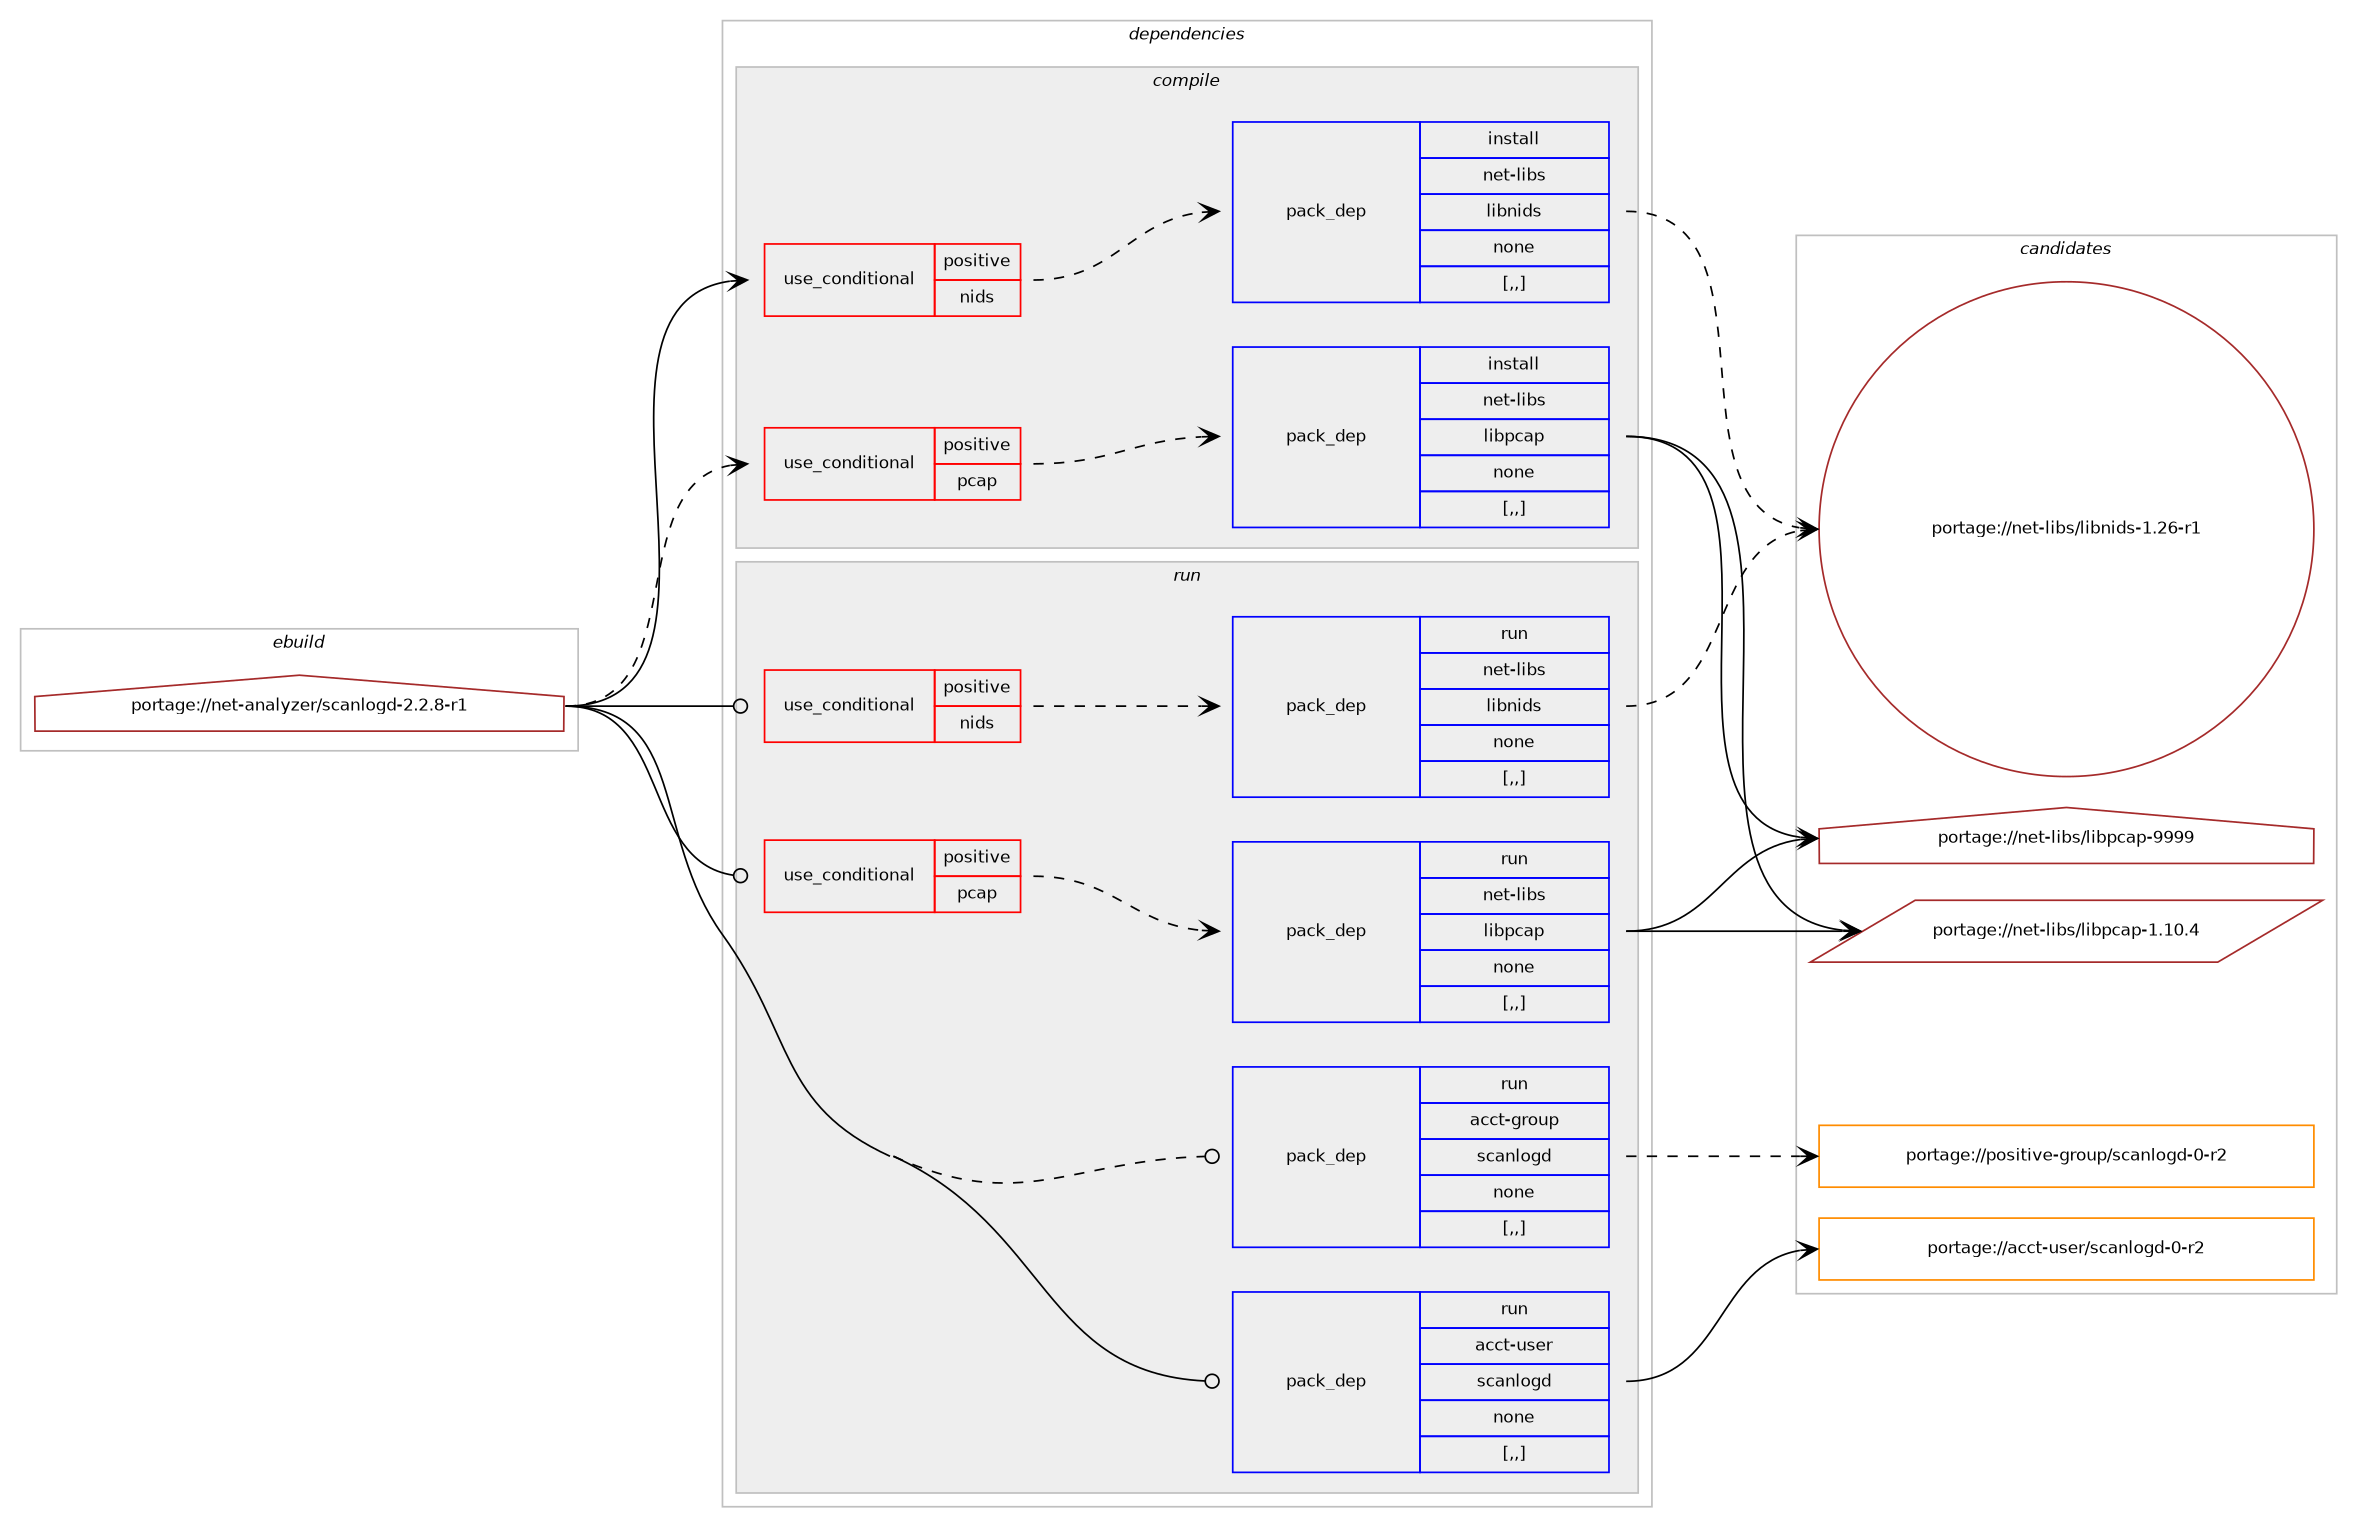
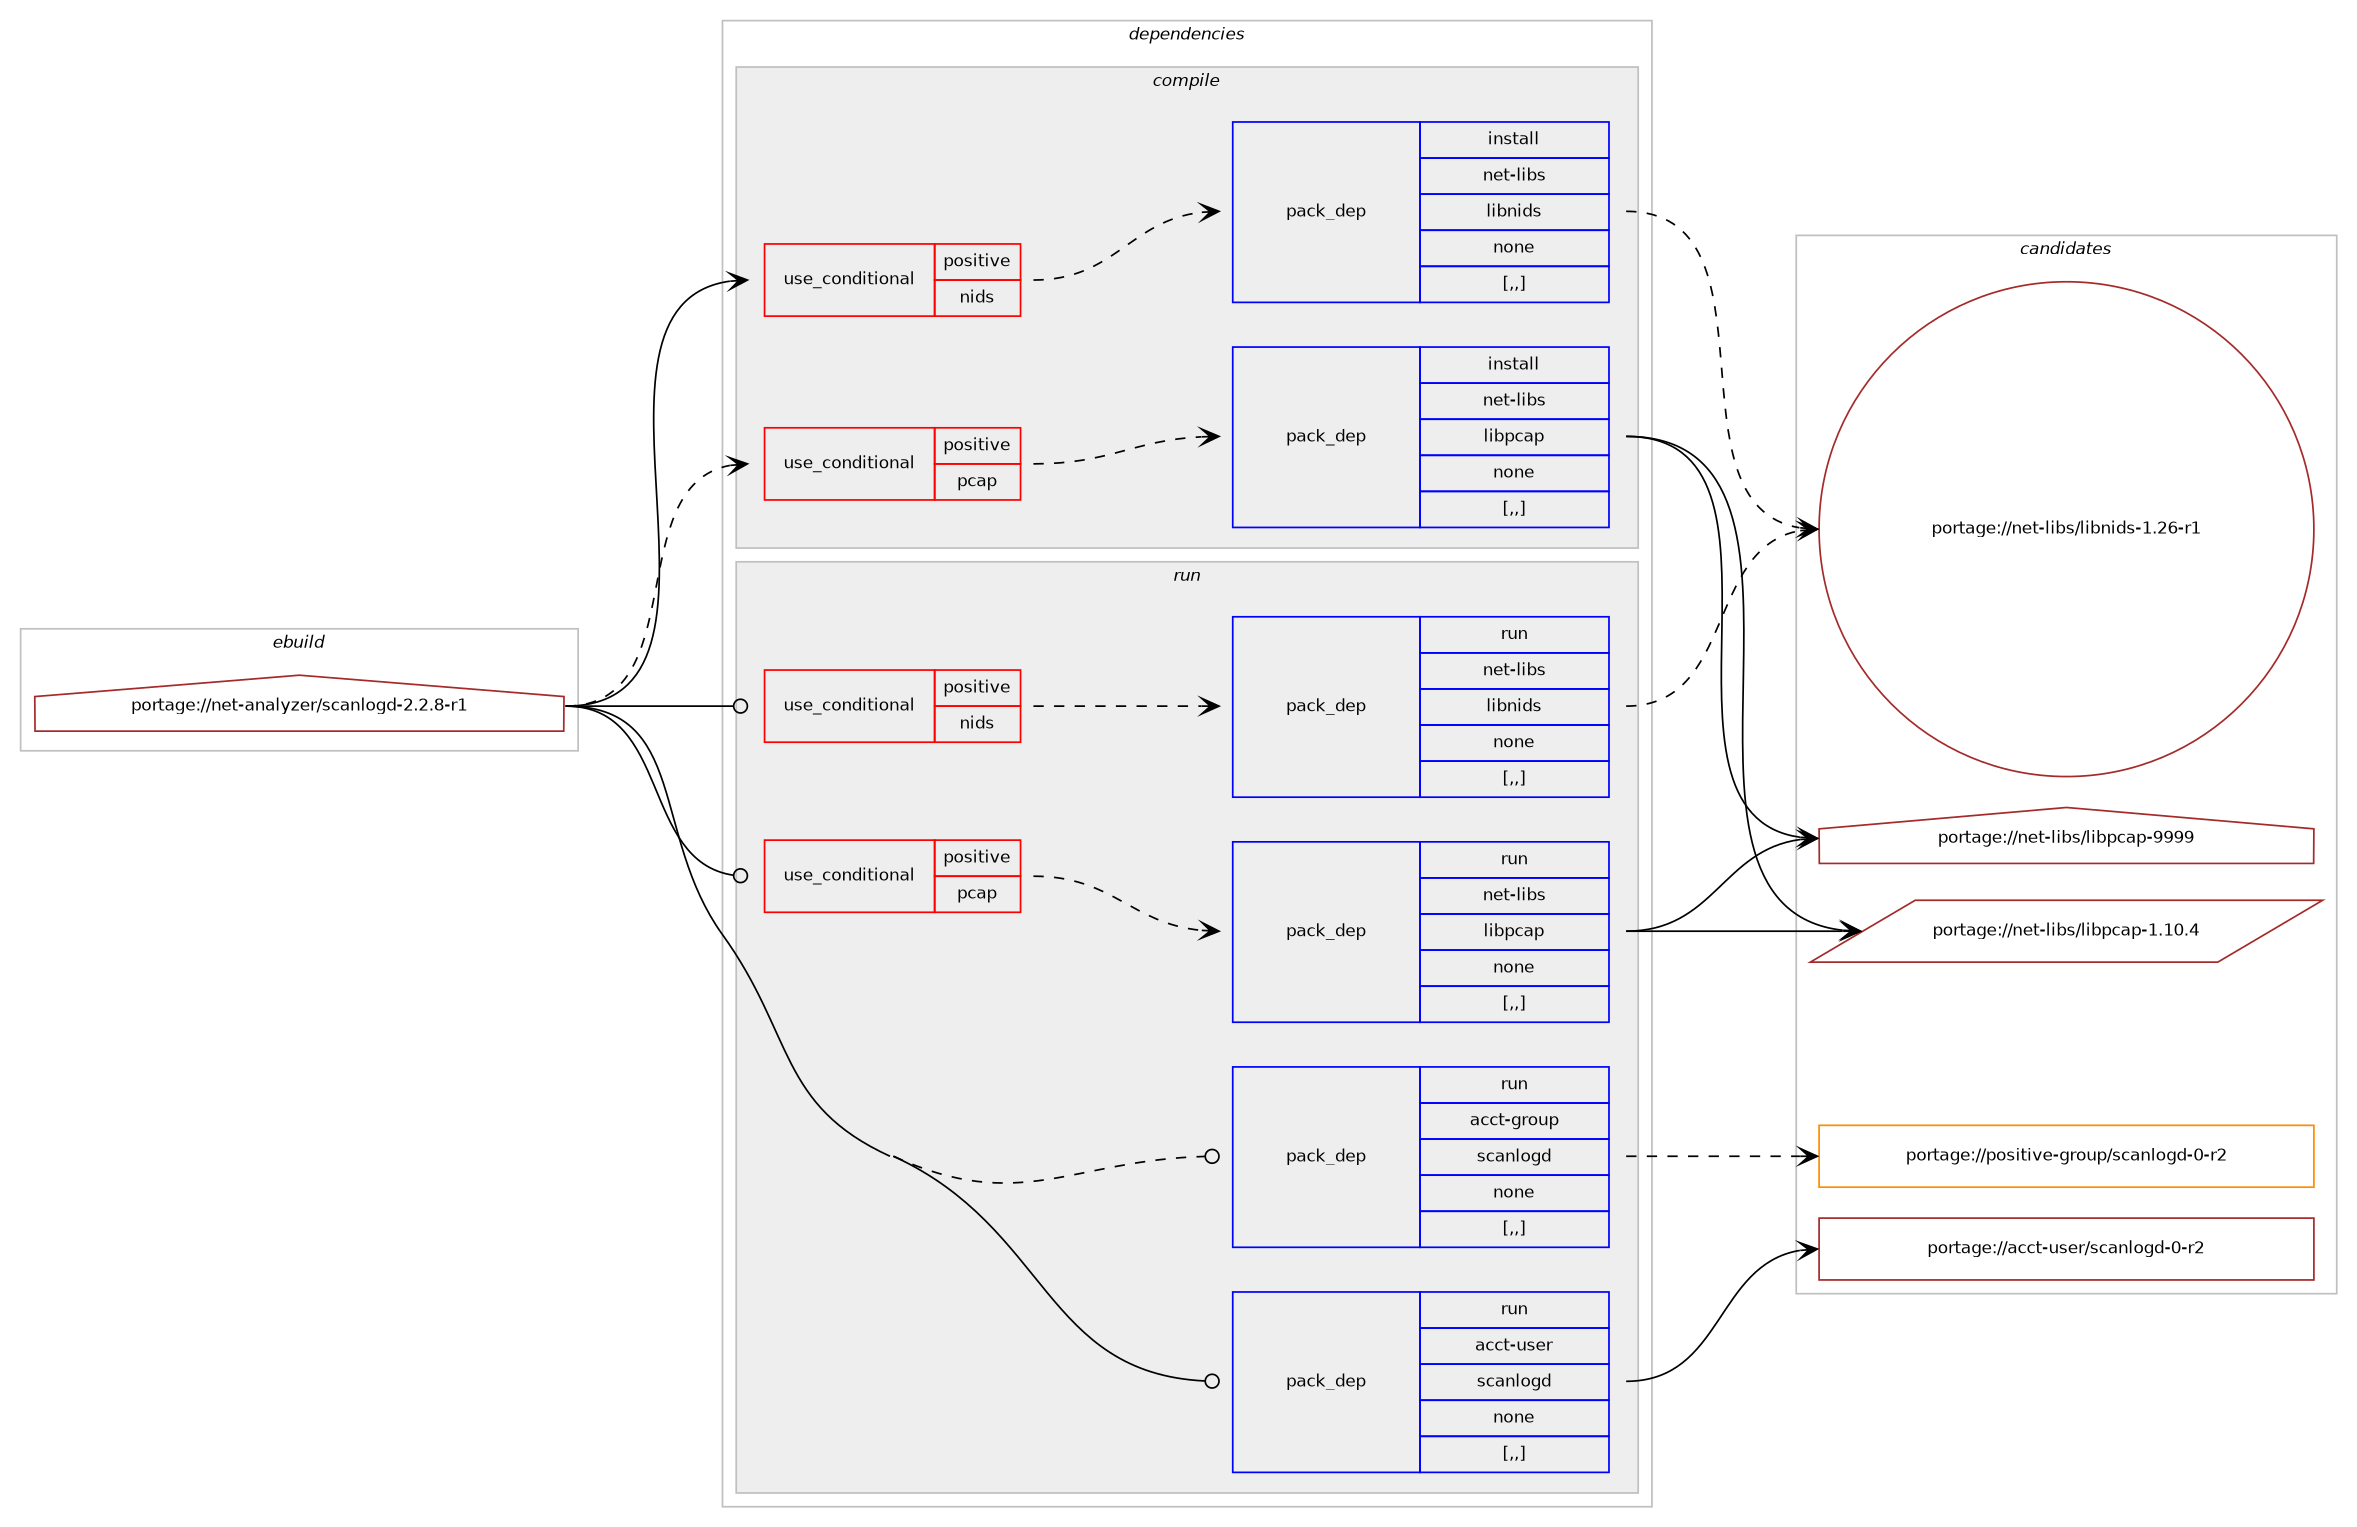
(2066, 1249) -> (2066, 1249)
